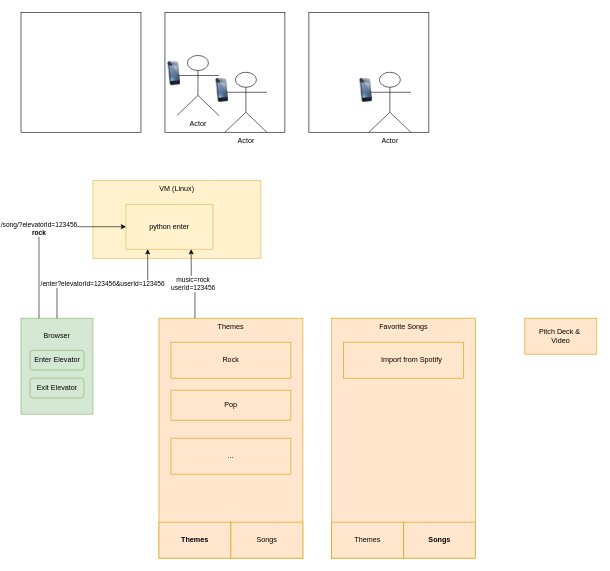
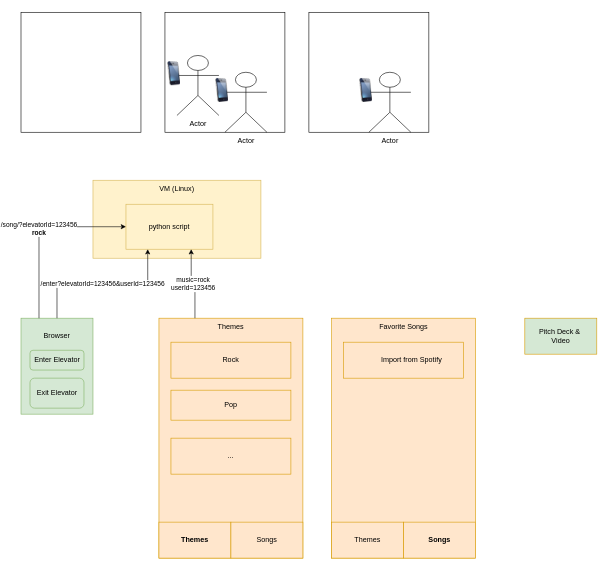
(169, 227) -> (169, 227)
(561, 336) -> (561, 336)
(57, 388) -> (57, 393)
